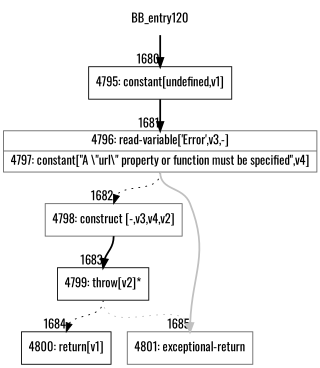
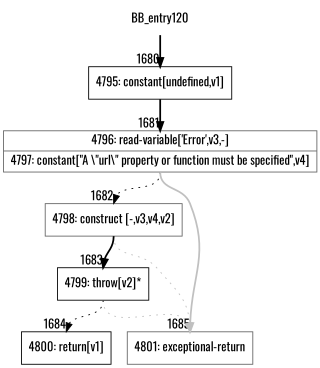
none -> (160, 271)
